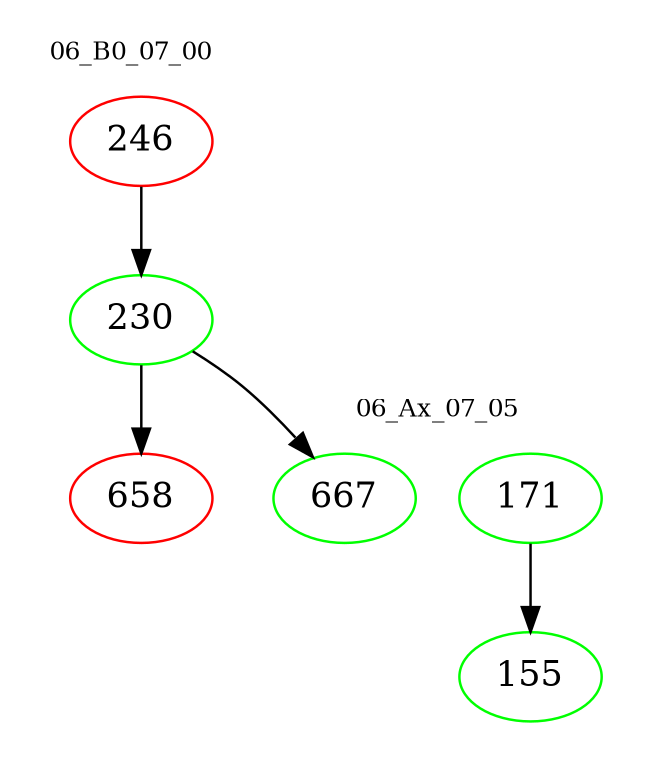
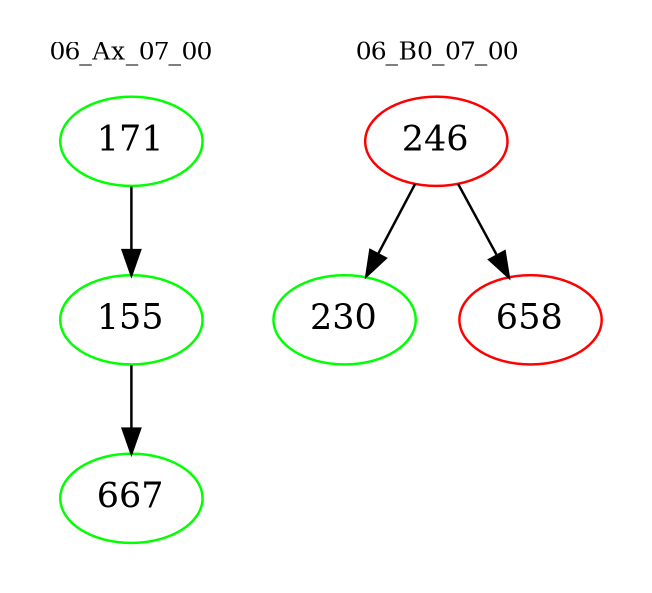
(141, 397) -> (477, 219)
(438, 410) -> (131, 53)
(270, 411) -> (131, 397)
